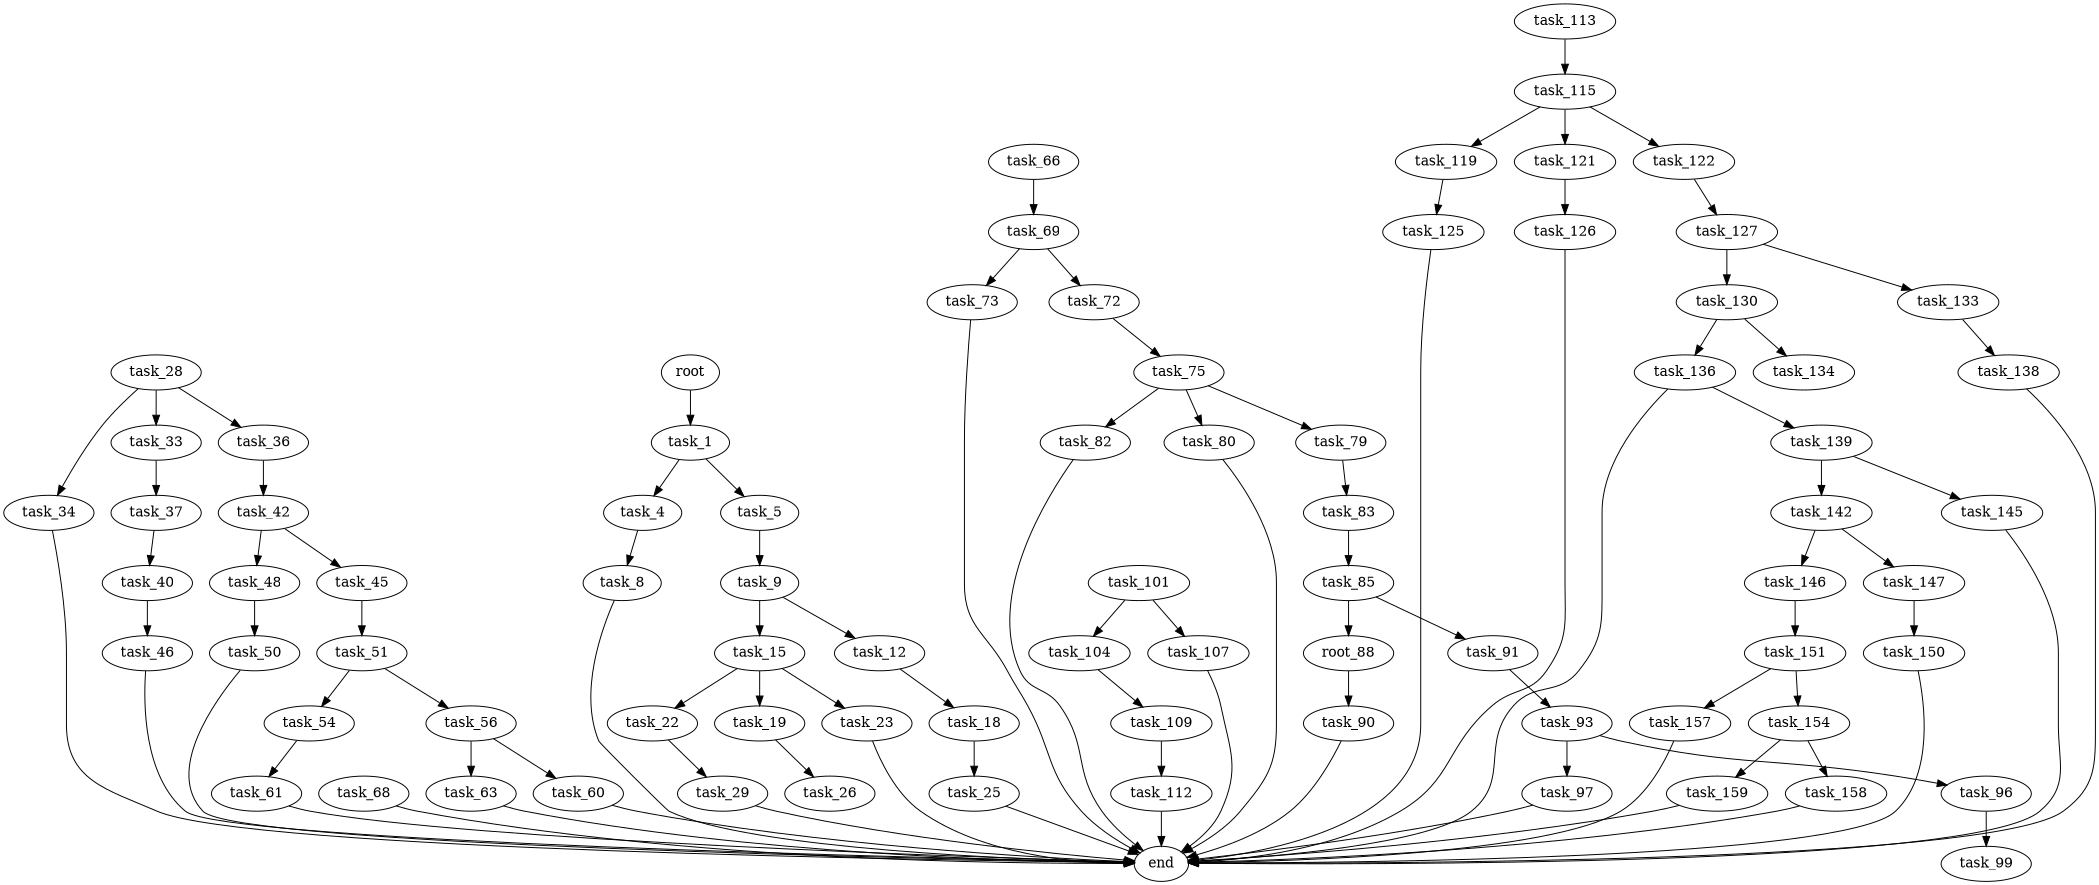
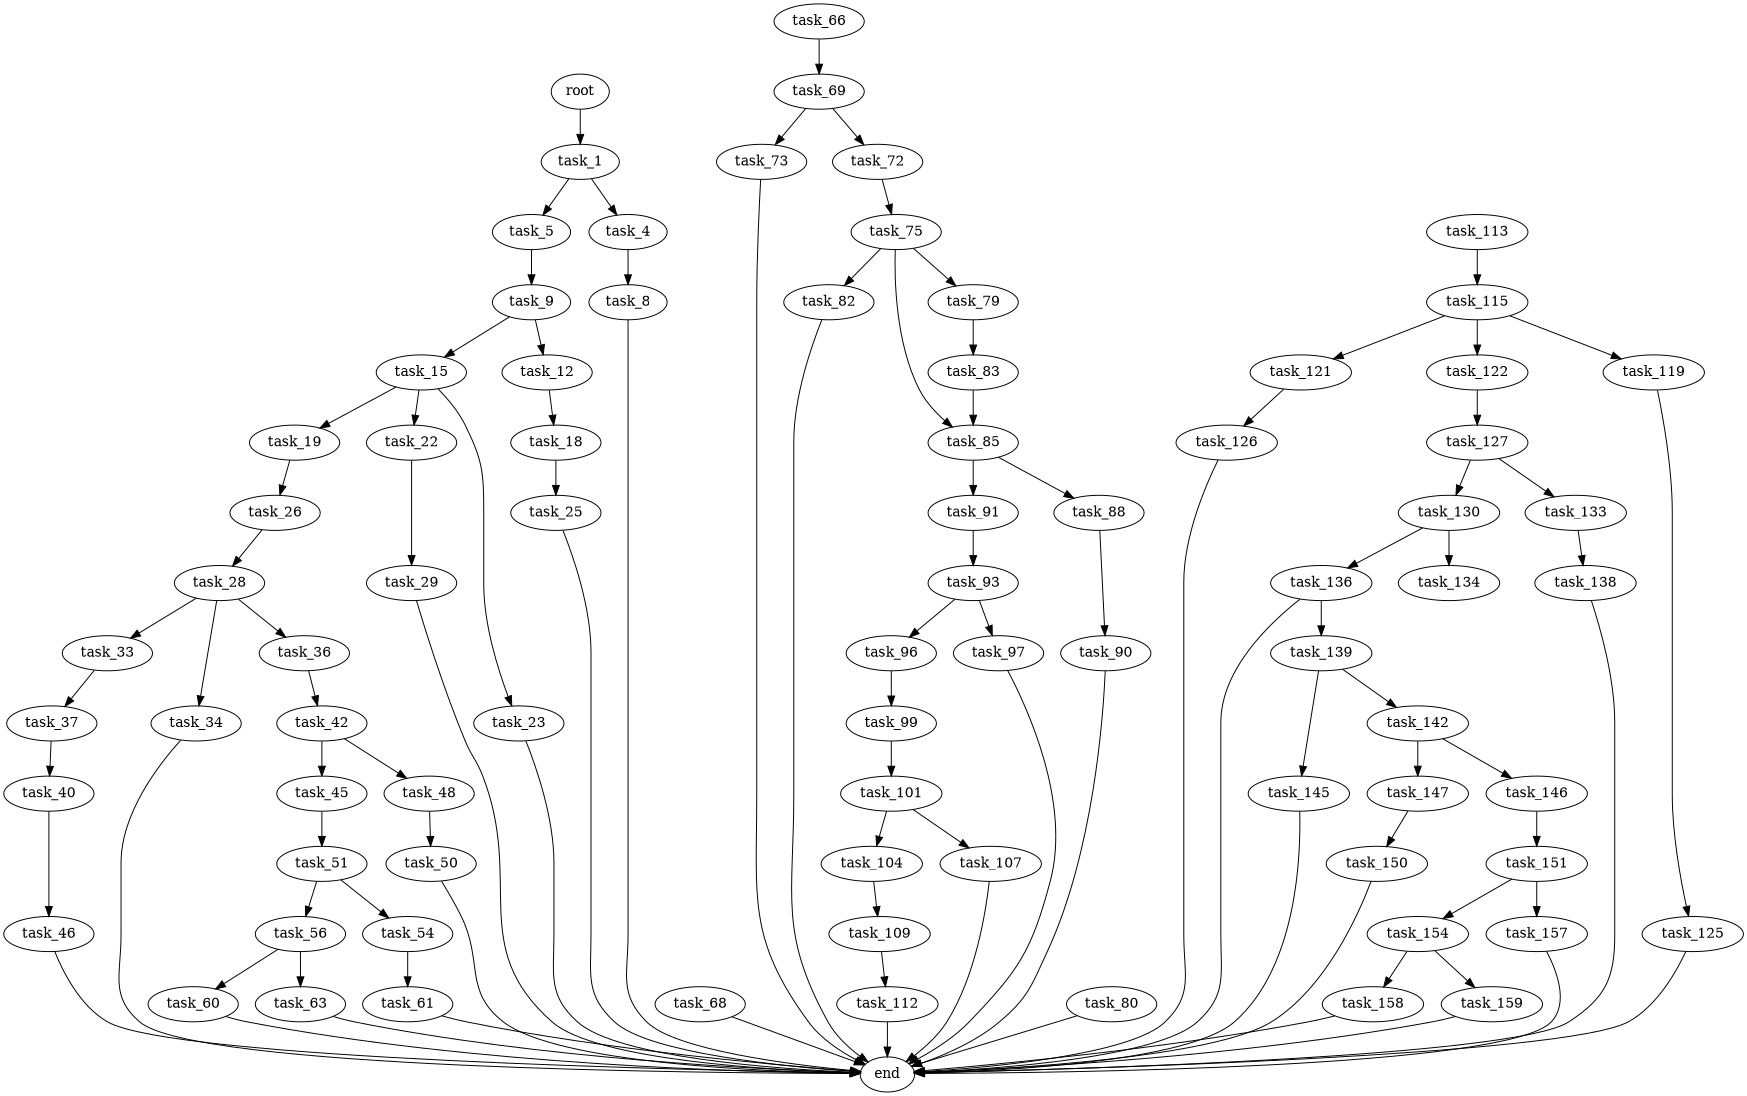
(1192, 403) -> (903, 341)
none -> (250, 544)
(1349, 653) -> (1099, 513)
none -> (891, 754)
